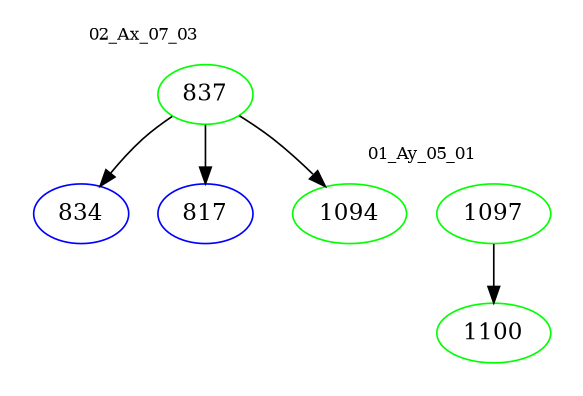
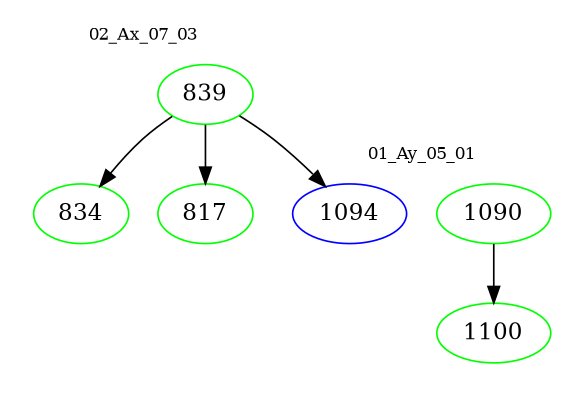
(205, 94) -> (205, 94)
(81, 214) -> (81, 214)
(205, 214) -> (205, 214)
(350, 214) -> (350, 214)
(494, 214) -> (494, 214)
